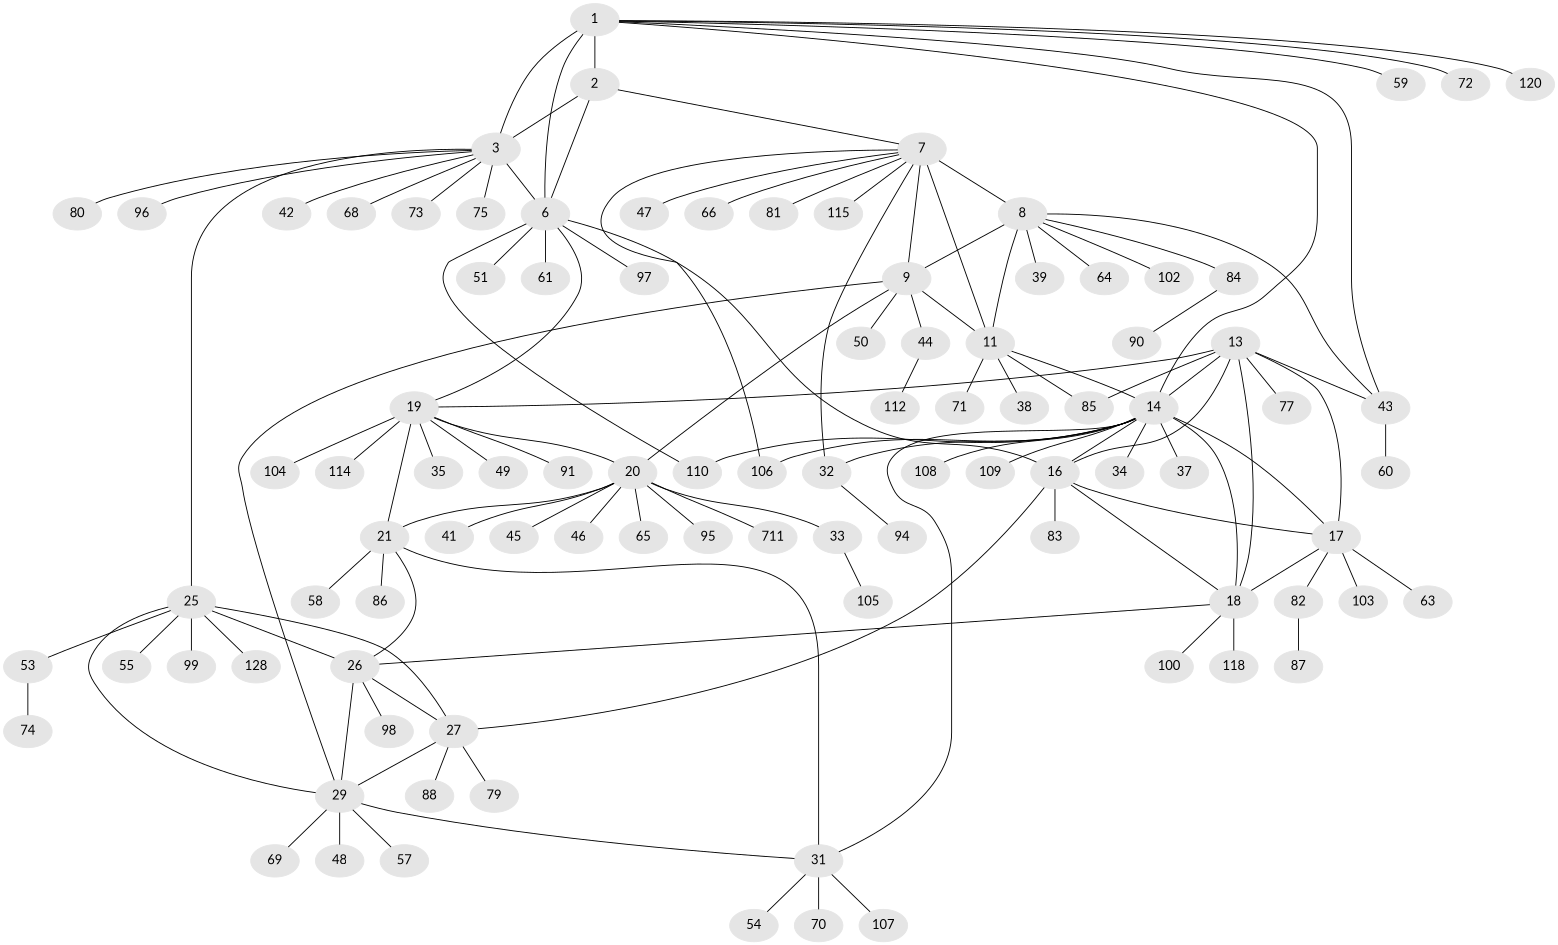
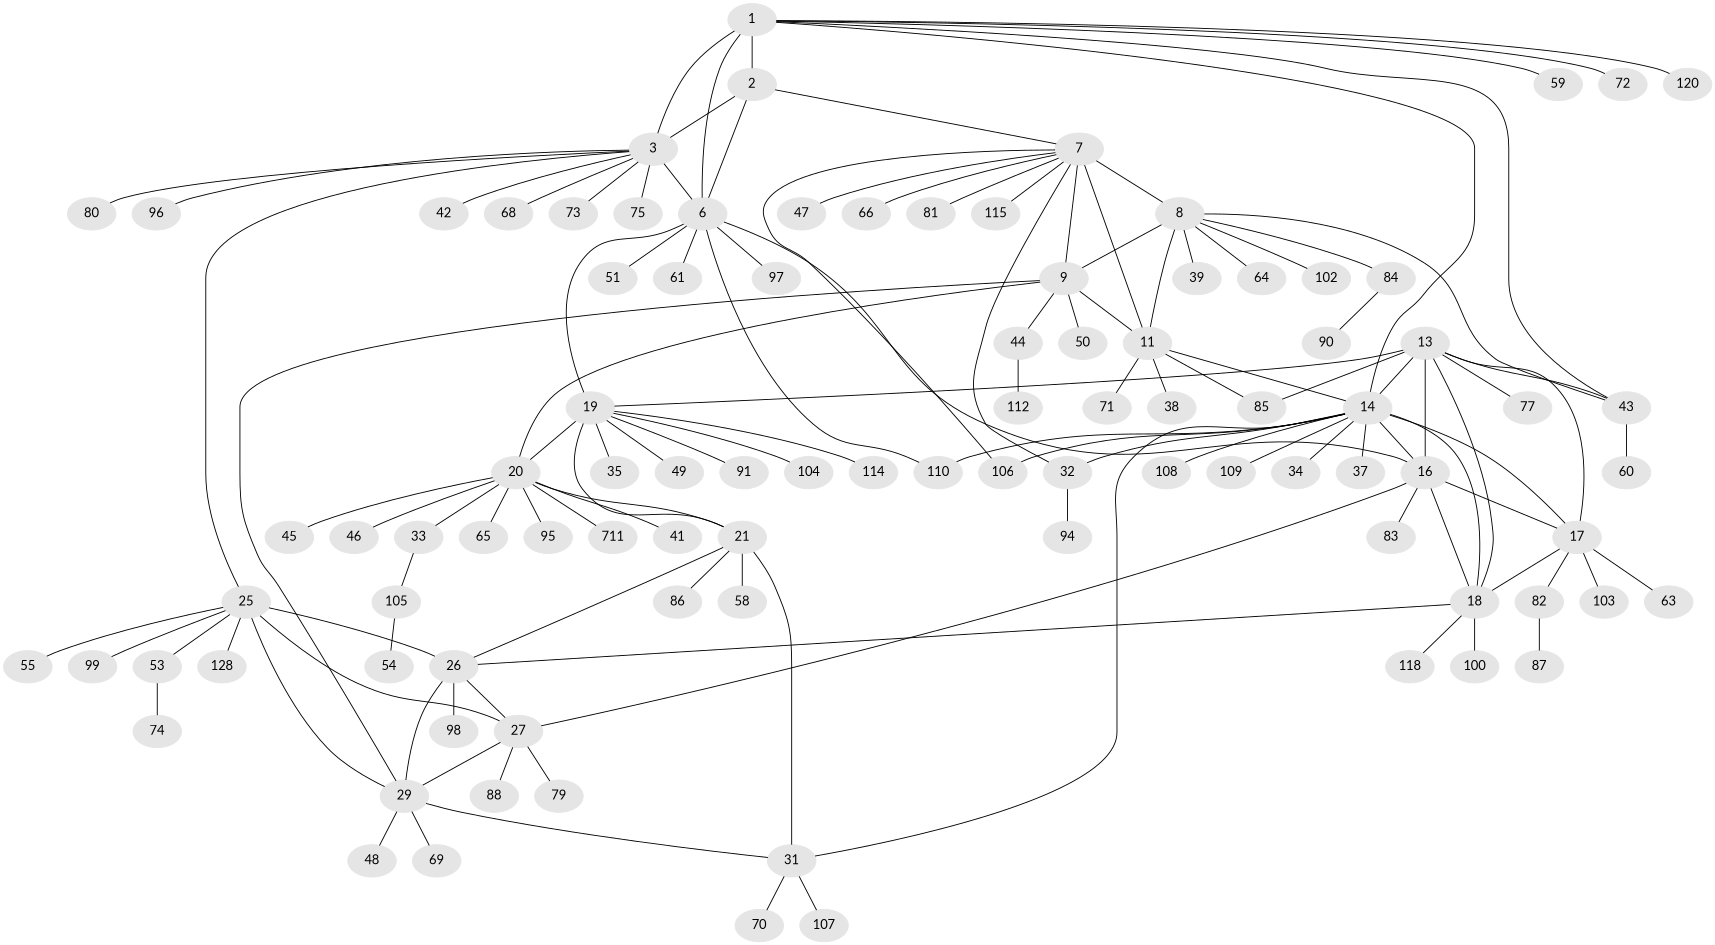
(404, 861) -> none
(786, 893) -> (393, 635)
